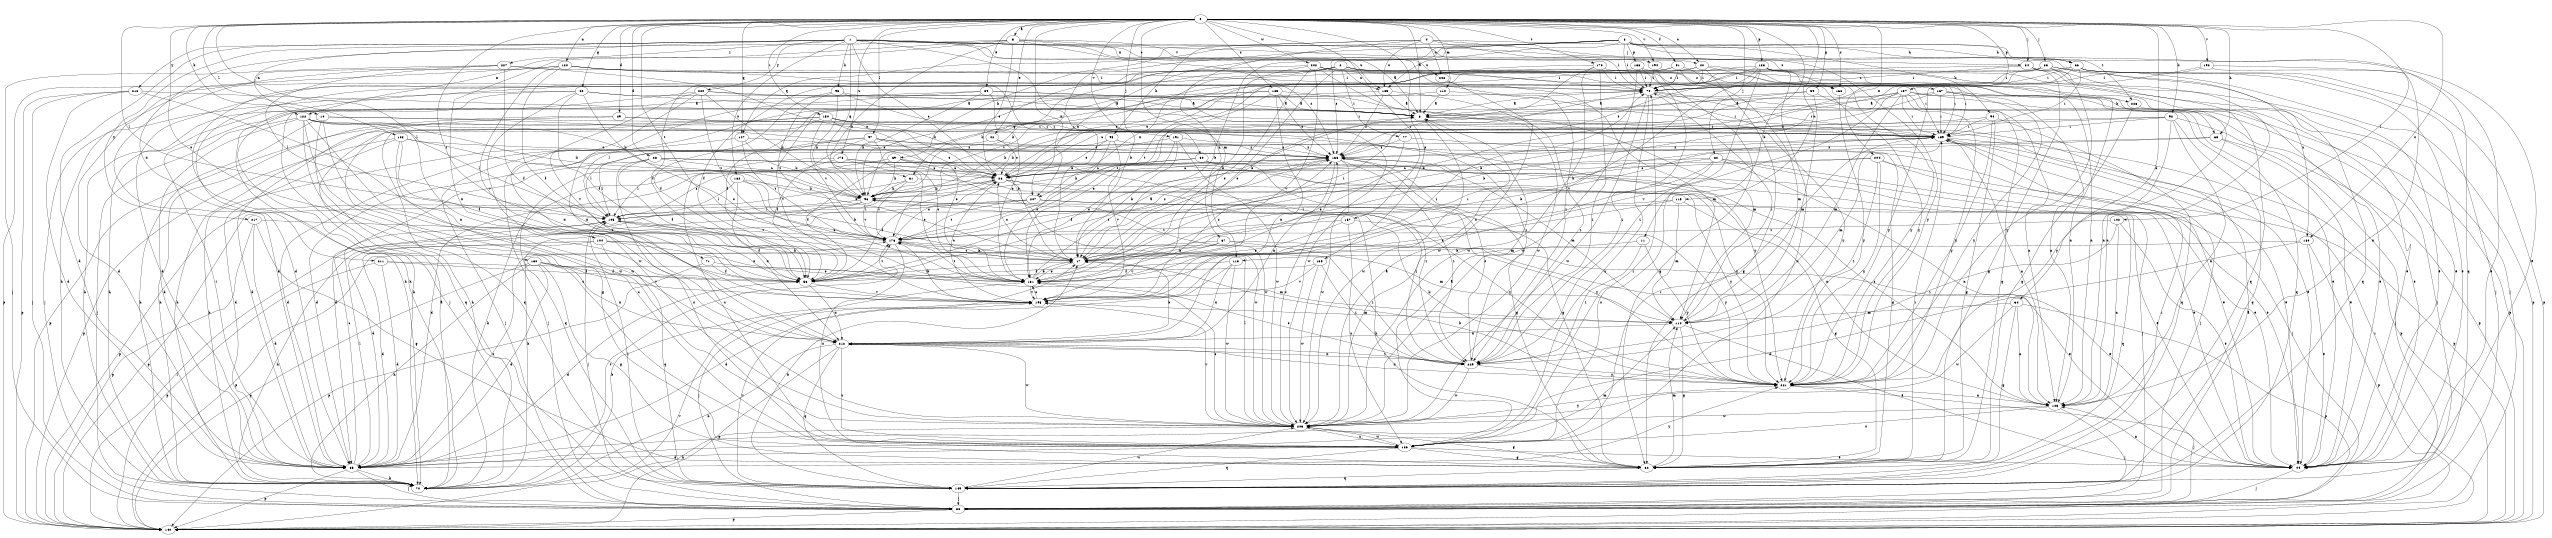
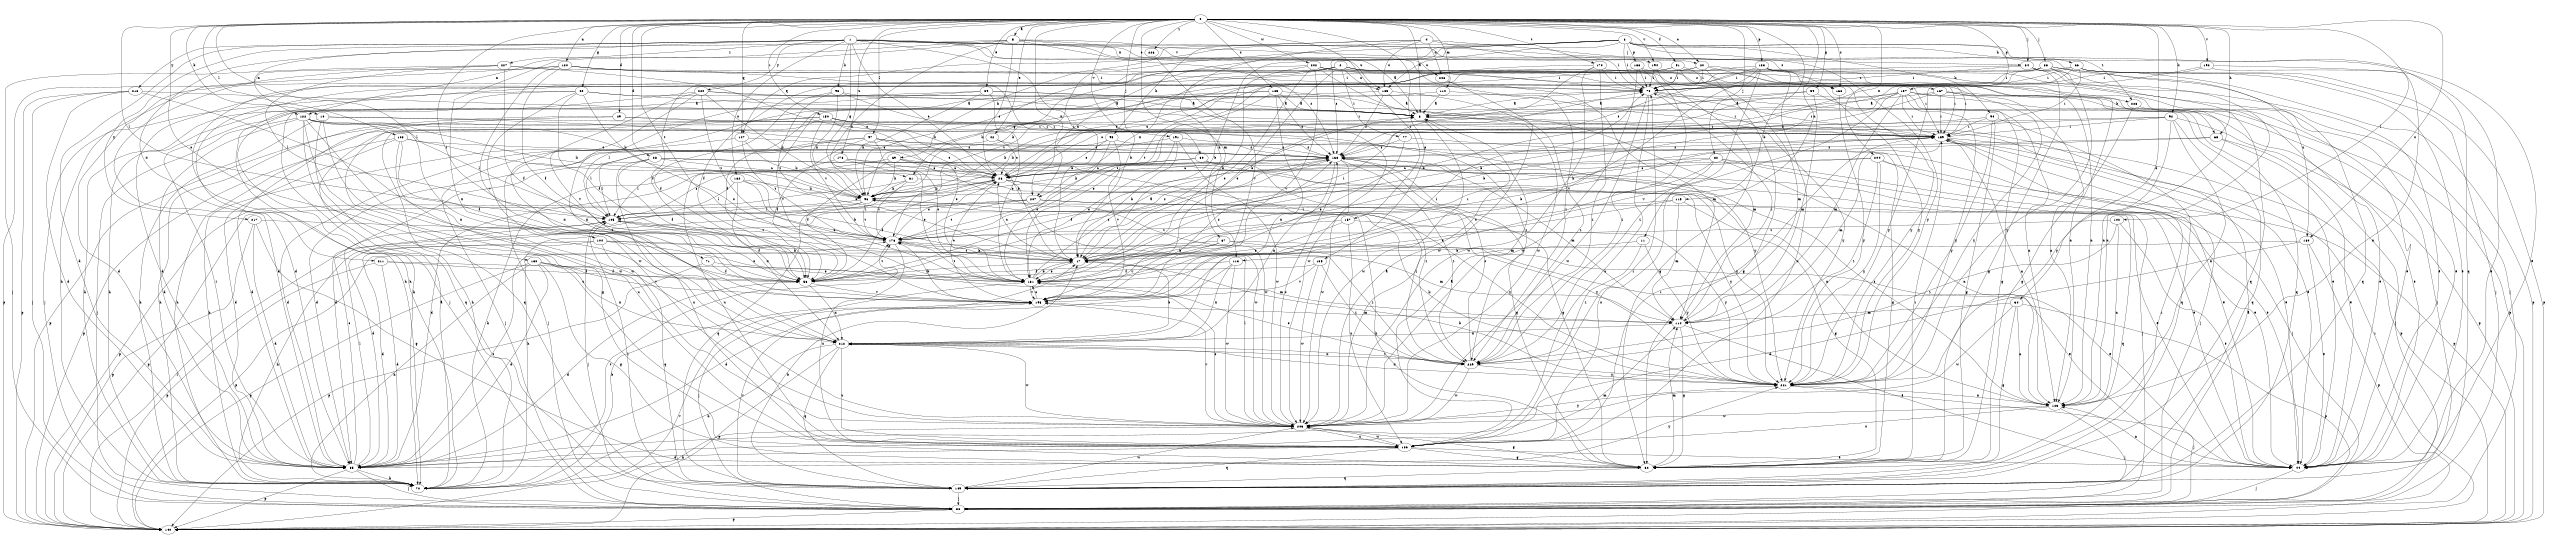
(1863, 51) -> none
none -> (1152, 53)
(568, 337) -> (698, 353)
